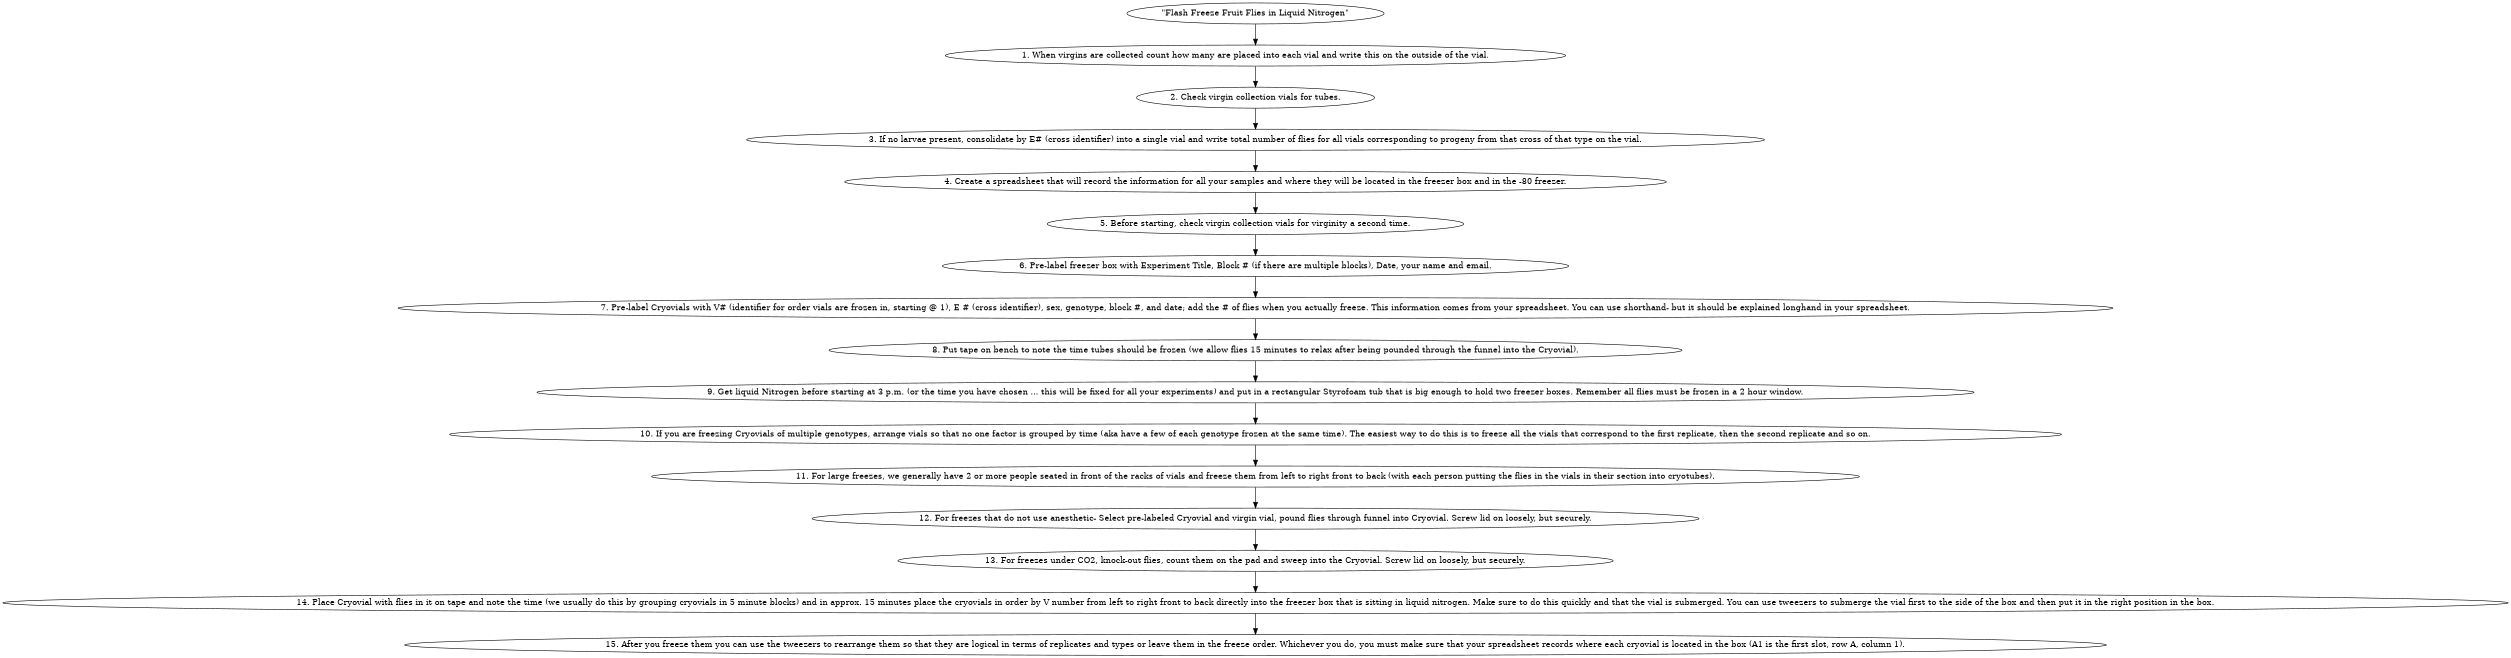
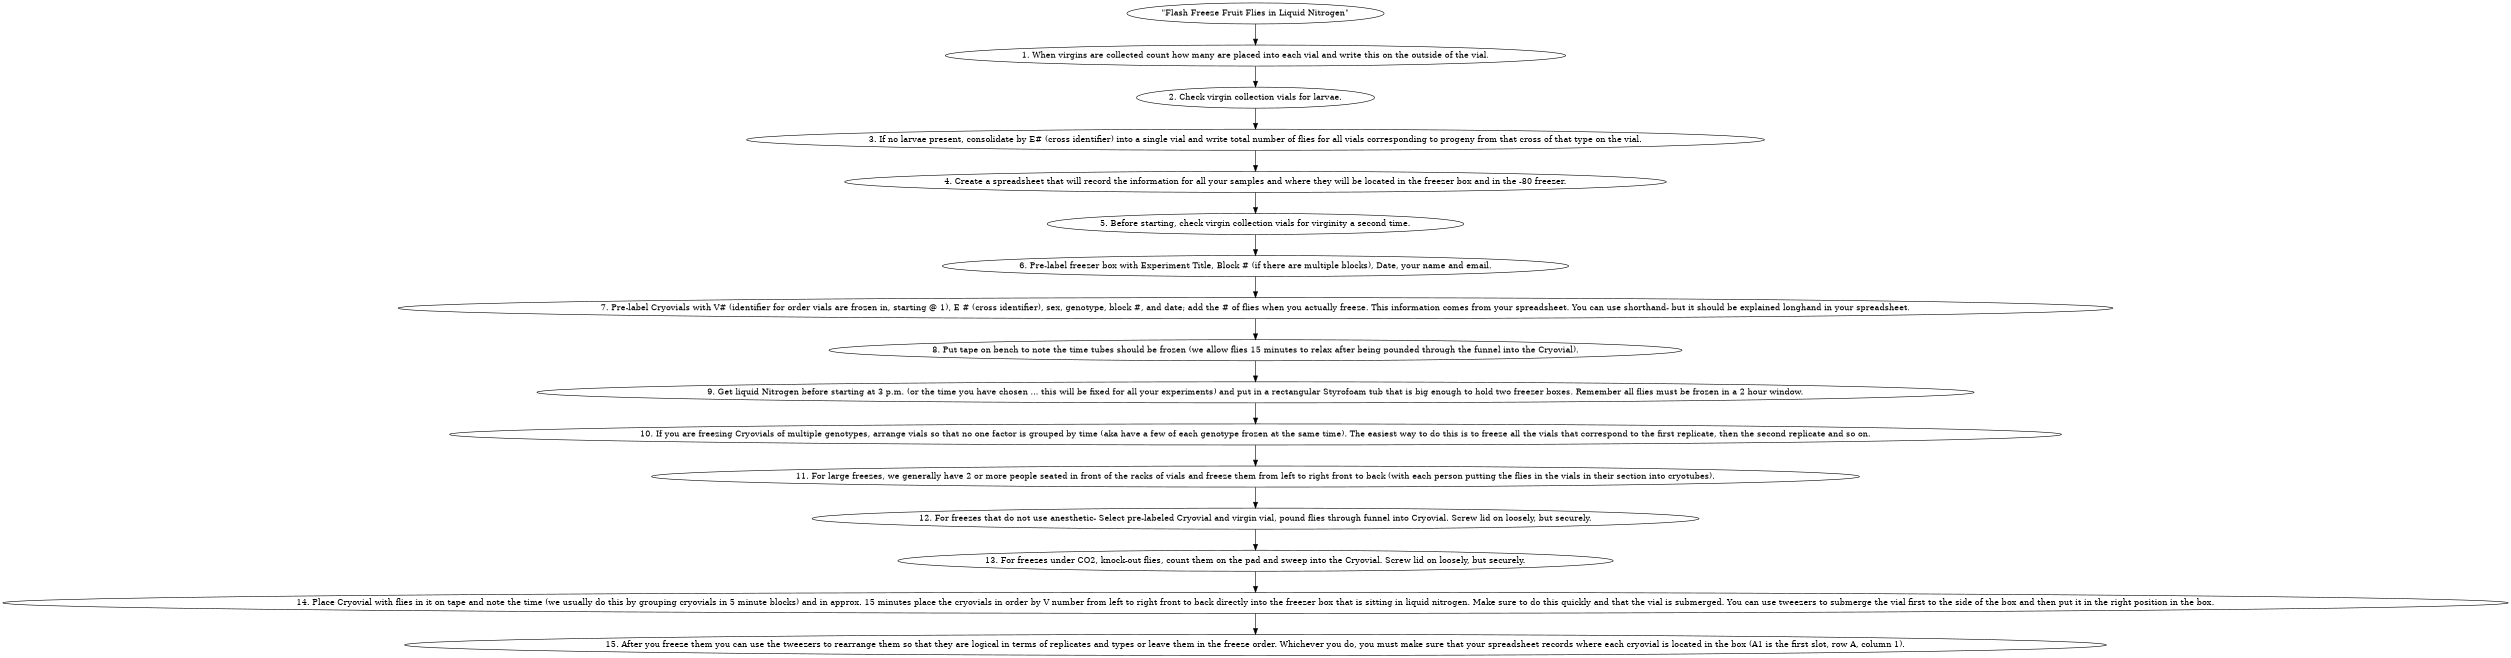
(1256, 98) -> (1256, 98)
